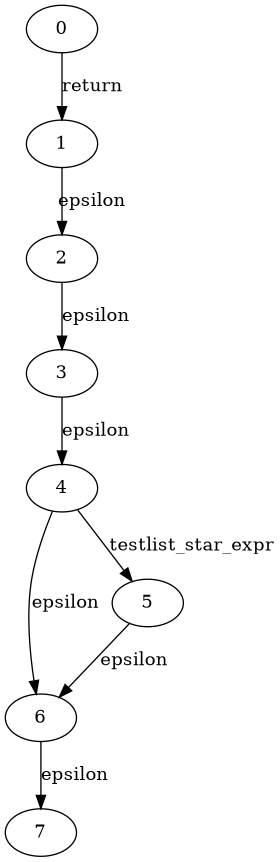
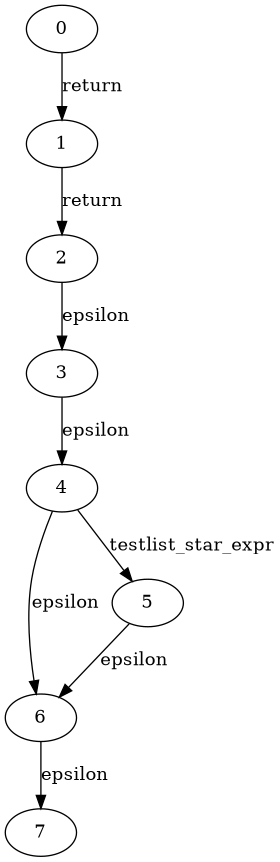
(92, 201) -> (92, 201)
